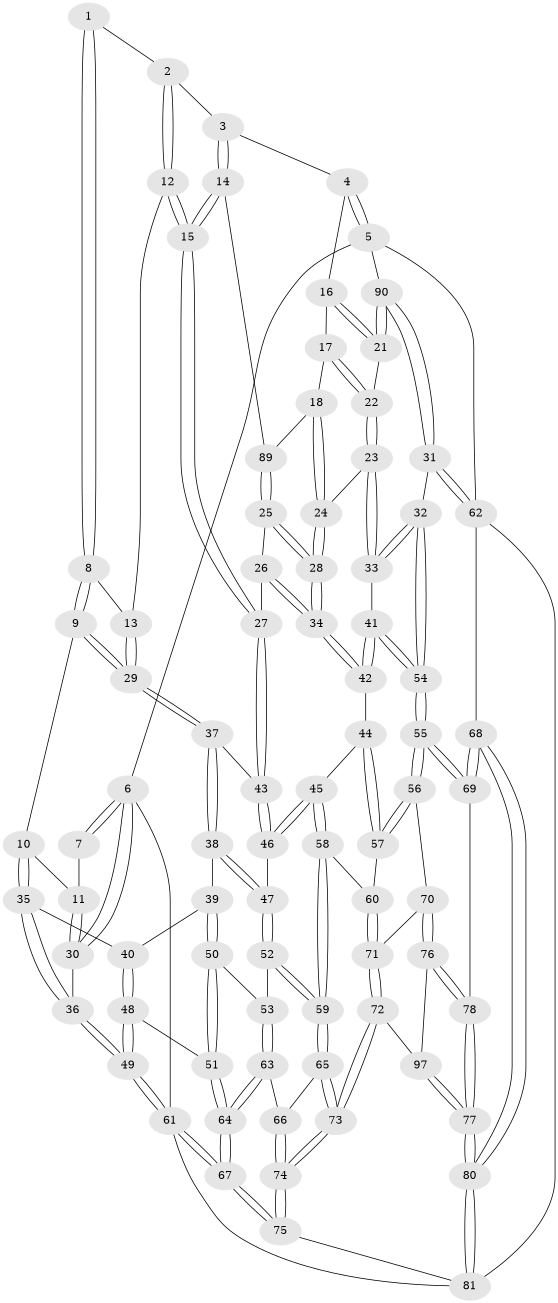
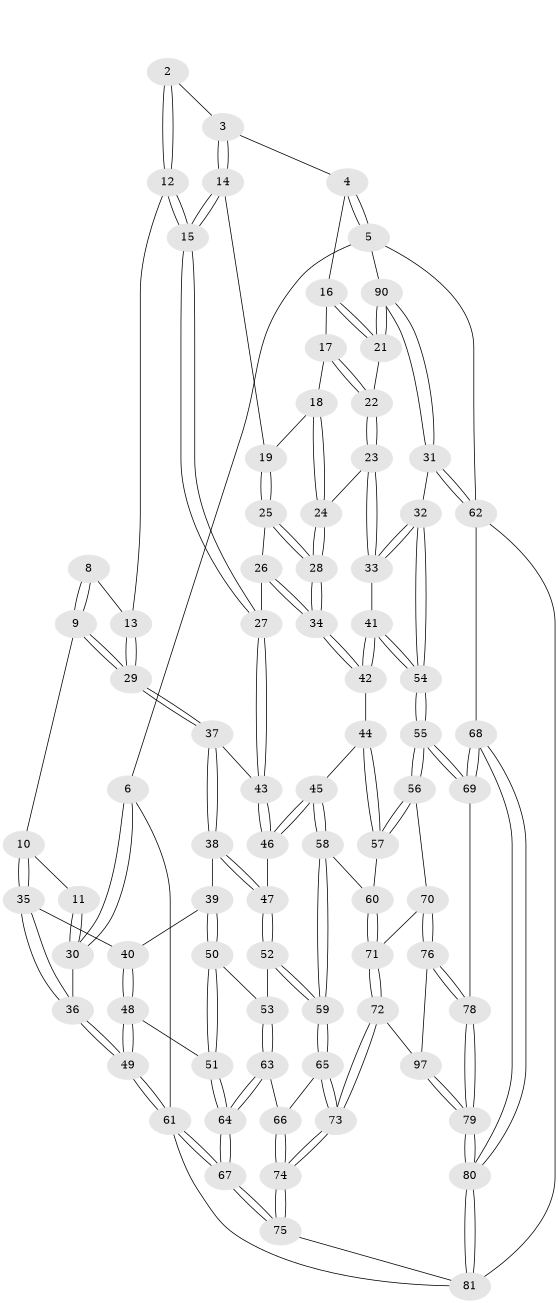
(89, 17) -> none
(266, 458) -> (266, 458)
(79, 845) -> none
(470, 1121) -> (470, 1121)
